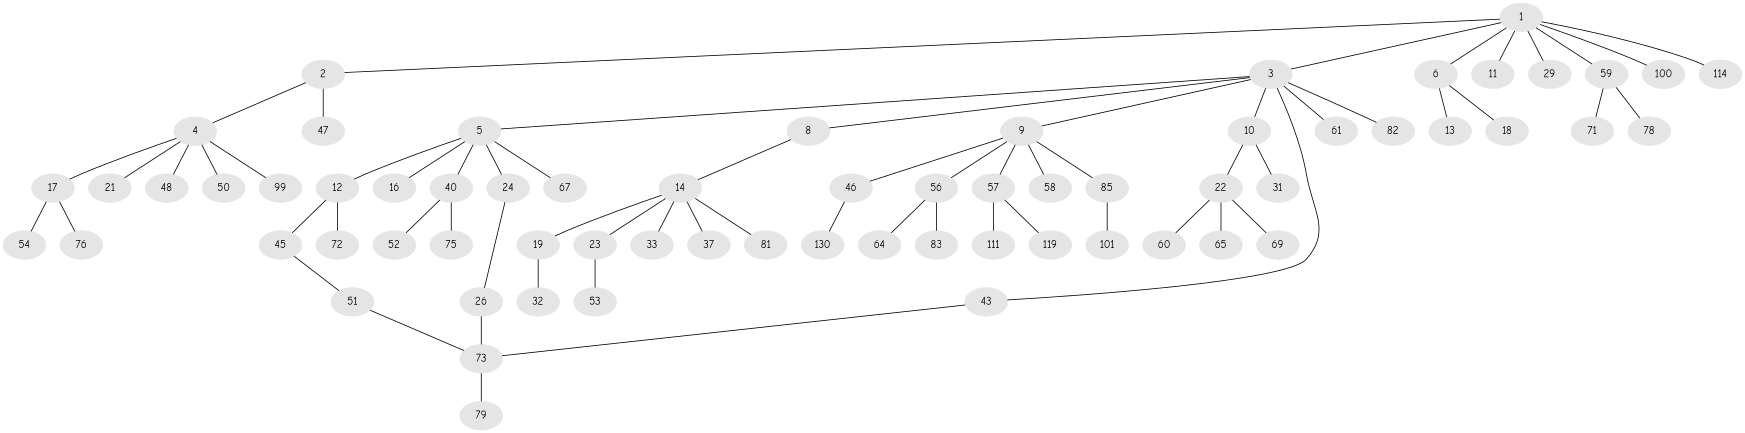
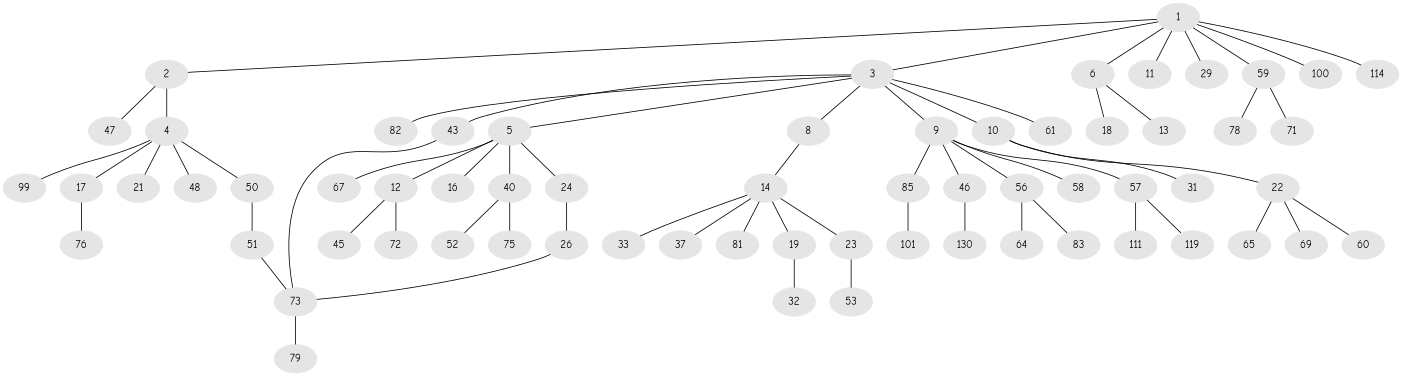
(24, 245) -> none
(317, 273) -> (252, 217)
